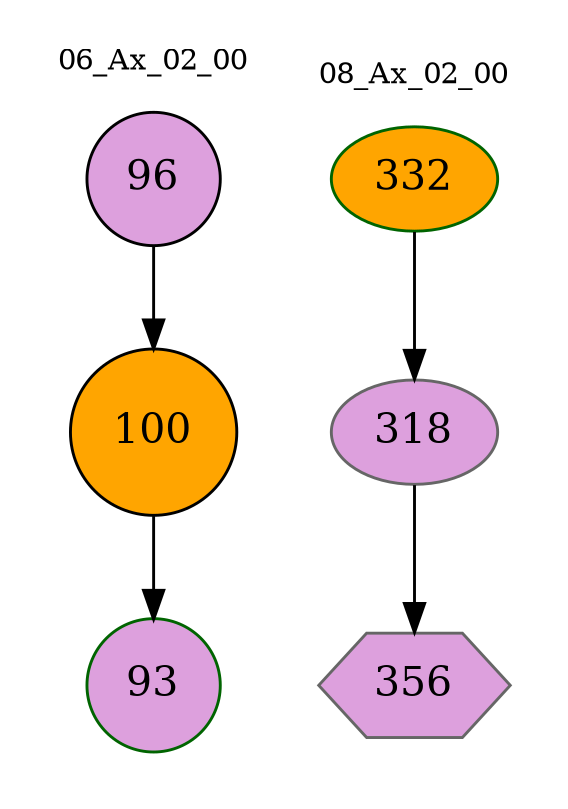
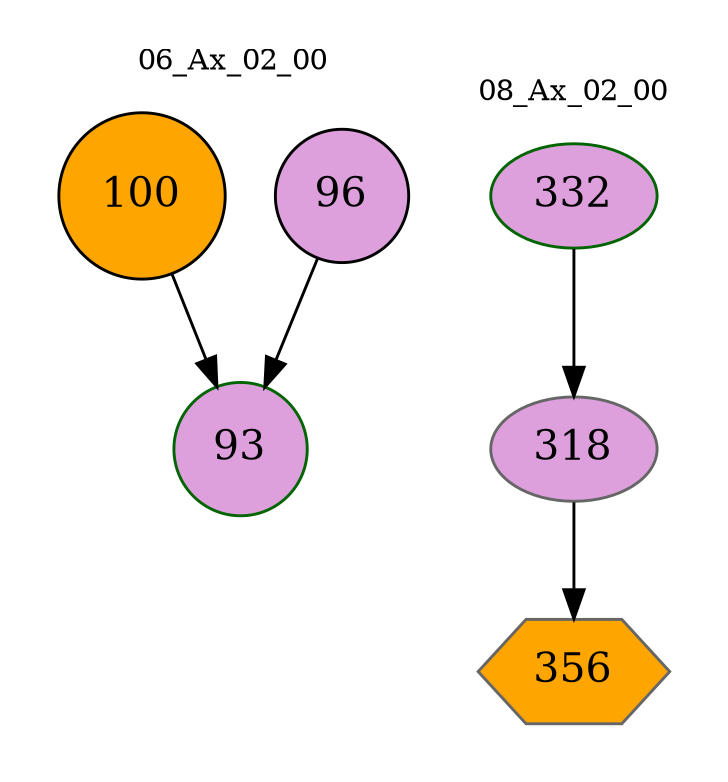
(415, 179) -> (574, 196)
(154, 283) -> (297, 309)
(415, 685) -> (574, 672)
